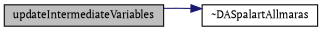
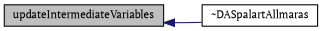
(177, 8) -> (188, 23)
